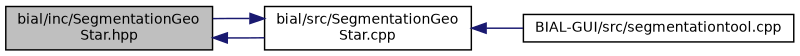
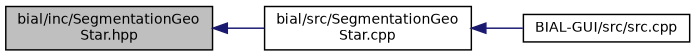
(231, 18) -> none
(659, 28) -> (607, 28)
